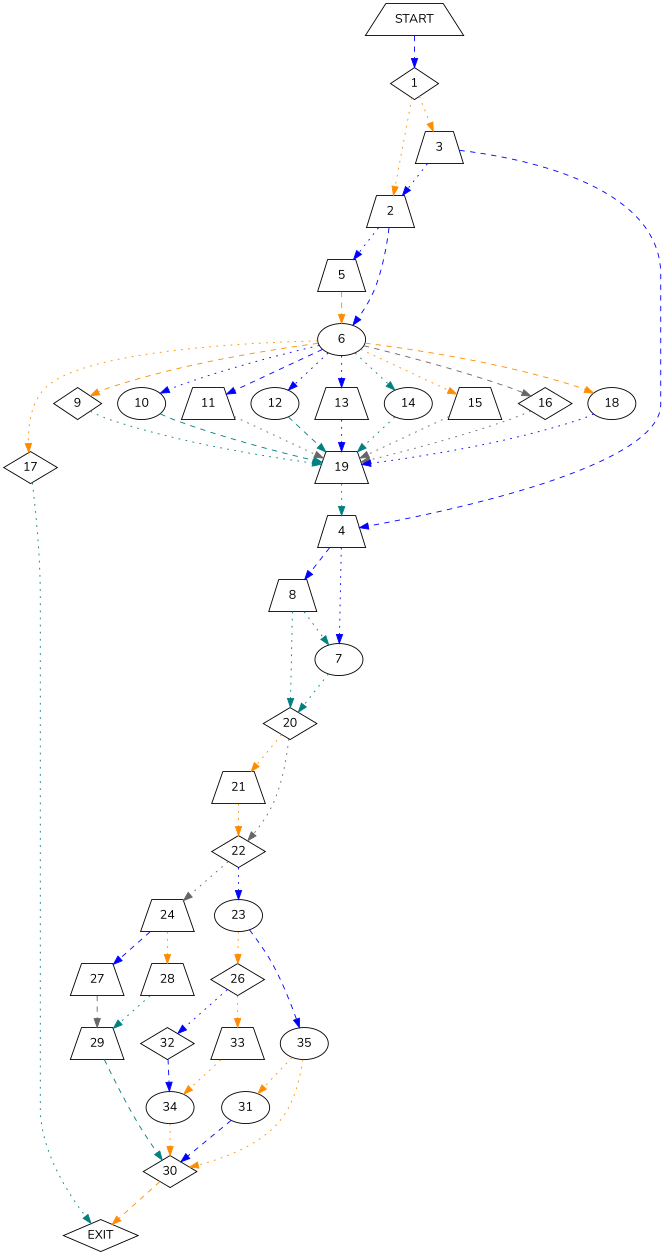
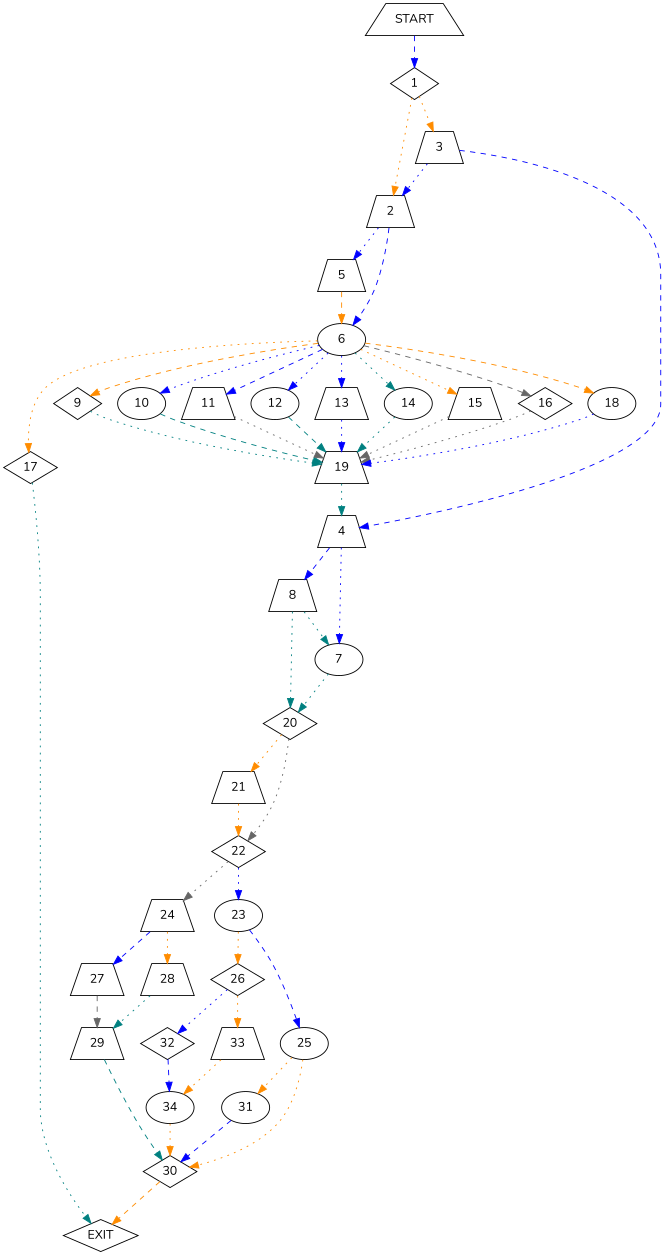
(304, 1044) -> (304, 1044)
